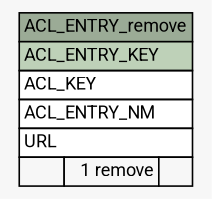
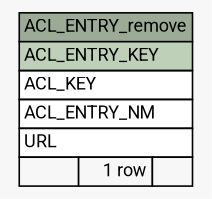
(117, 171) -> (125, 171)
